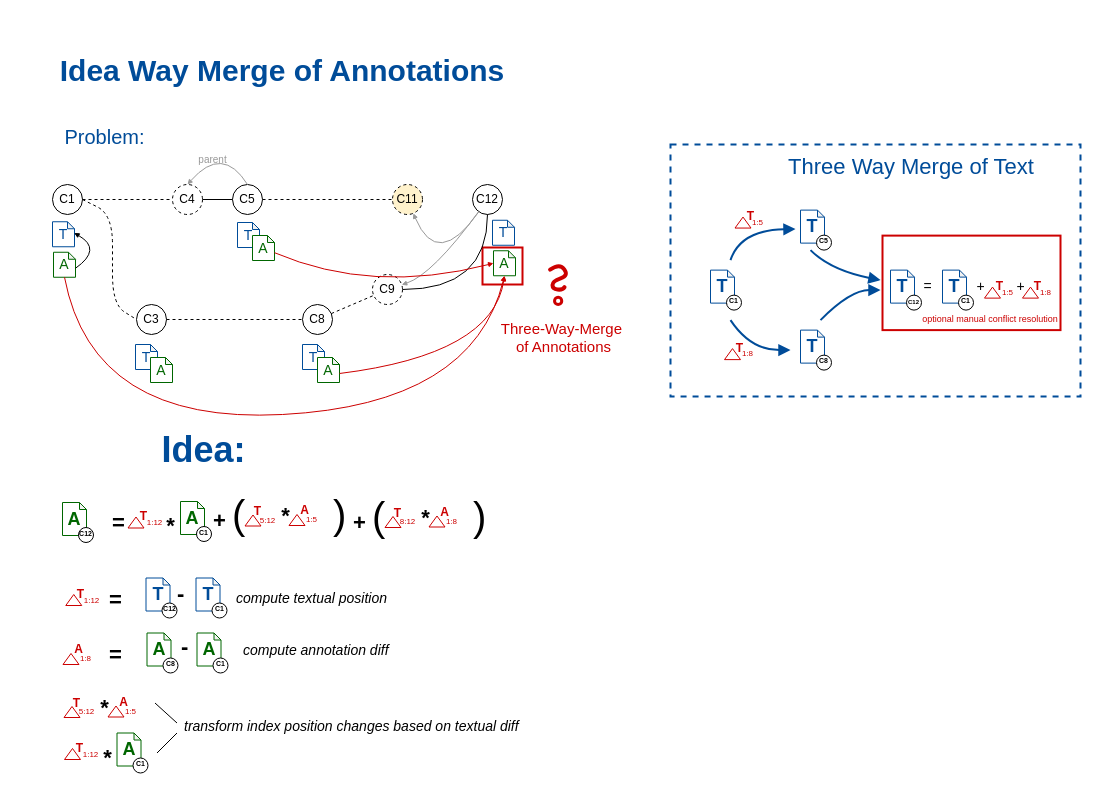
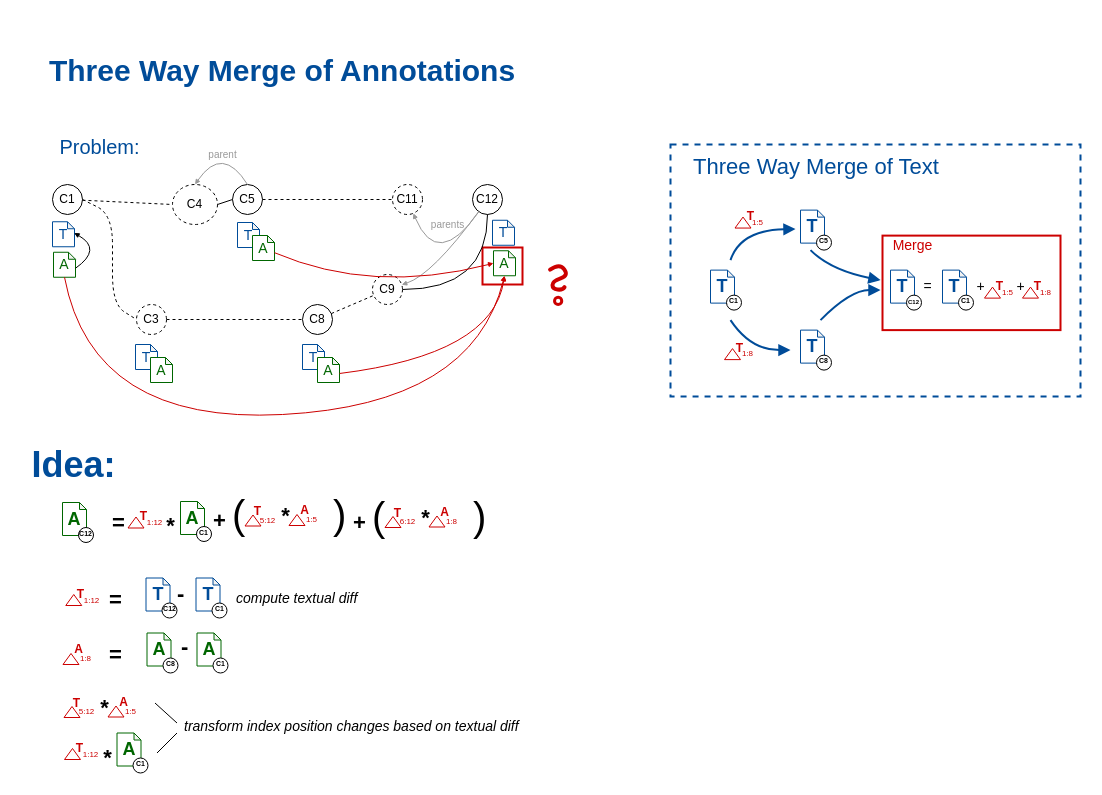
(283, 71) -> (283, 71)
(105, 137) -> (100, 147)
(213, 160) -> (223, 155)
(911, 167) -> (816, 167)
(188, 200) -> (195, 205)
(408, 200) -> (408, 200)
none -> (448, 225)
none -> (913, 246)
(990, 319) -> none
(152, 320) -> (152, 320)
(564, 338) -> none
(204, 450) -> (74, 465)
(408, 522) -> (408, 522)
(339, 597) -> (339, 597)
(345, 649) -> none
